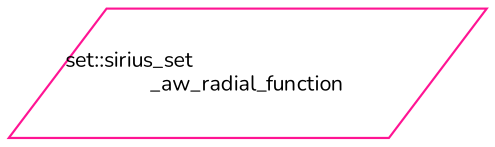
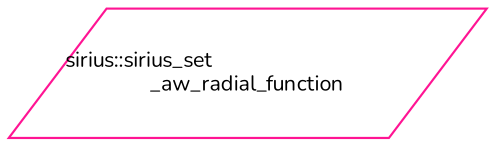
(248, 73) -> (248, 73)
